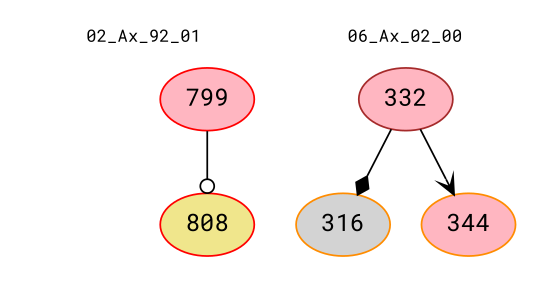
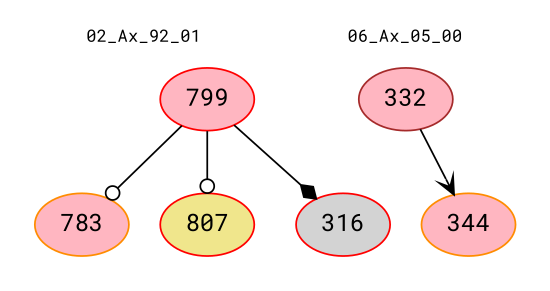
(406, 37) -> (406, 37)
(379, 153) -> (257, 146)
none -> (82, 225)
(207, 225) -> (207, 225)
(343, 225) -> (343, 225)
